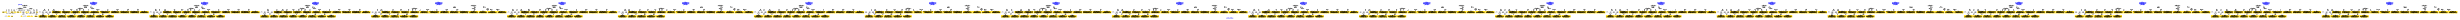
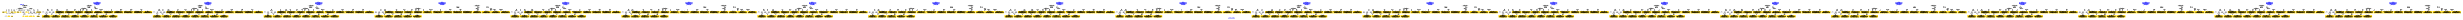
(37, 12) -> (39, 12)
(25, 16) -> (27, 16)
